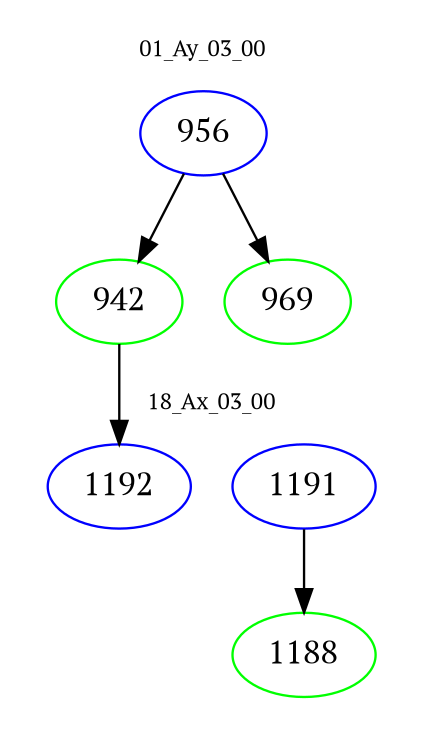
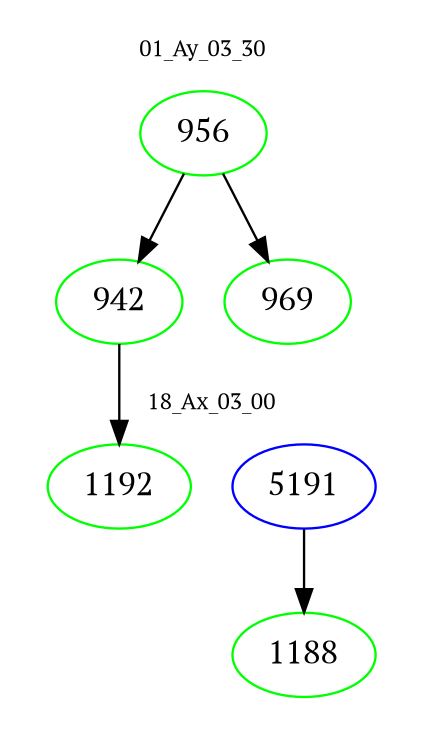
(203, 50) -> (203, 50)
(203, 133) -> (203, 133)
(119, 486) -> (119, 486)
(304, 486) -> (304, 486)
